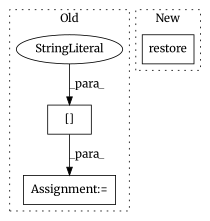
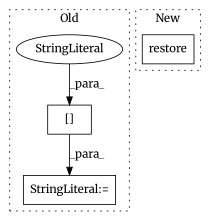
(70, 190) -> (70, 190)
